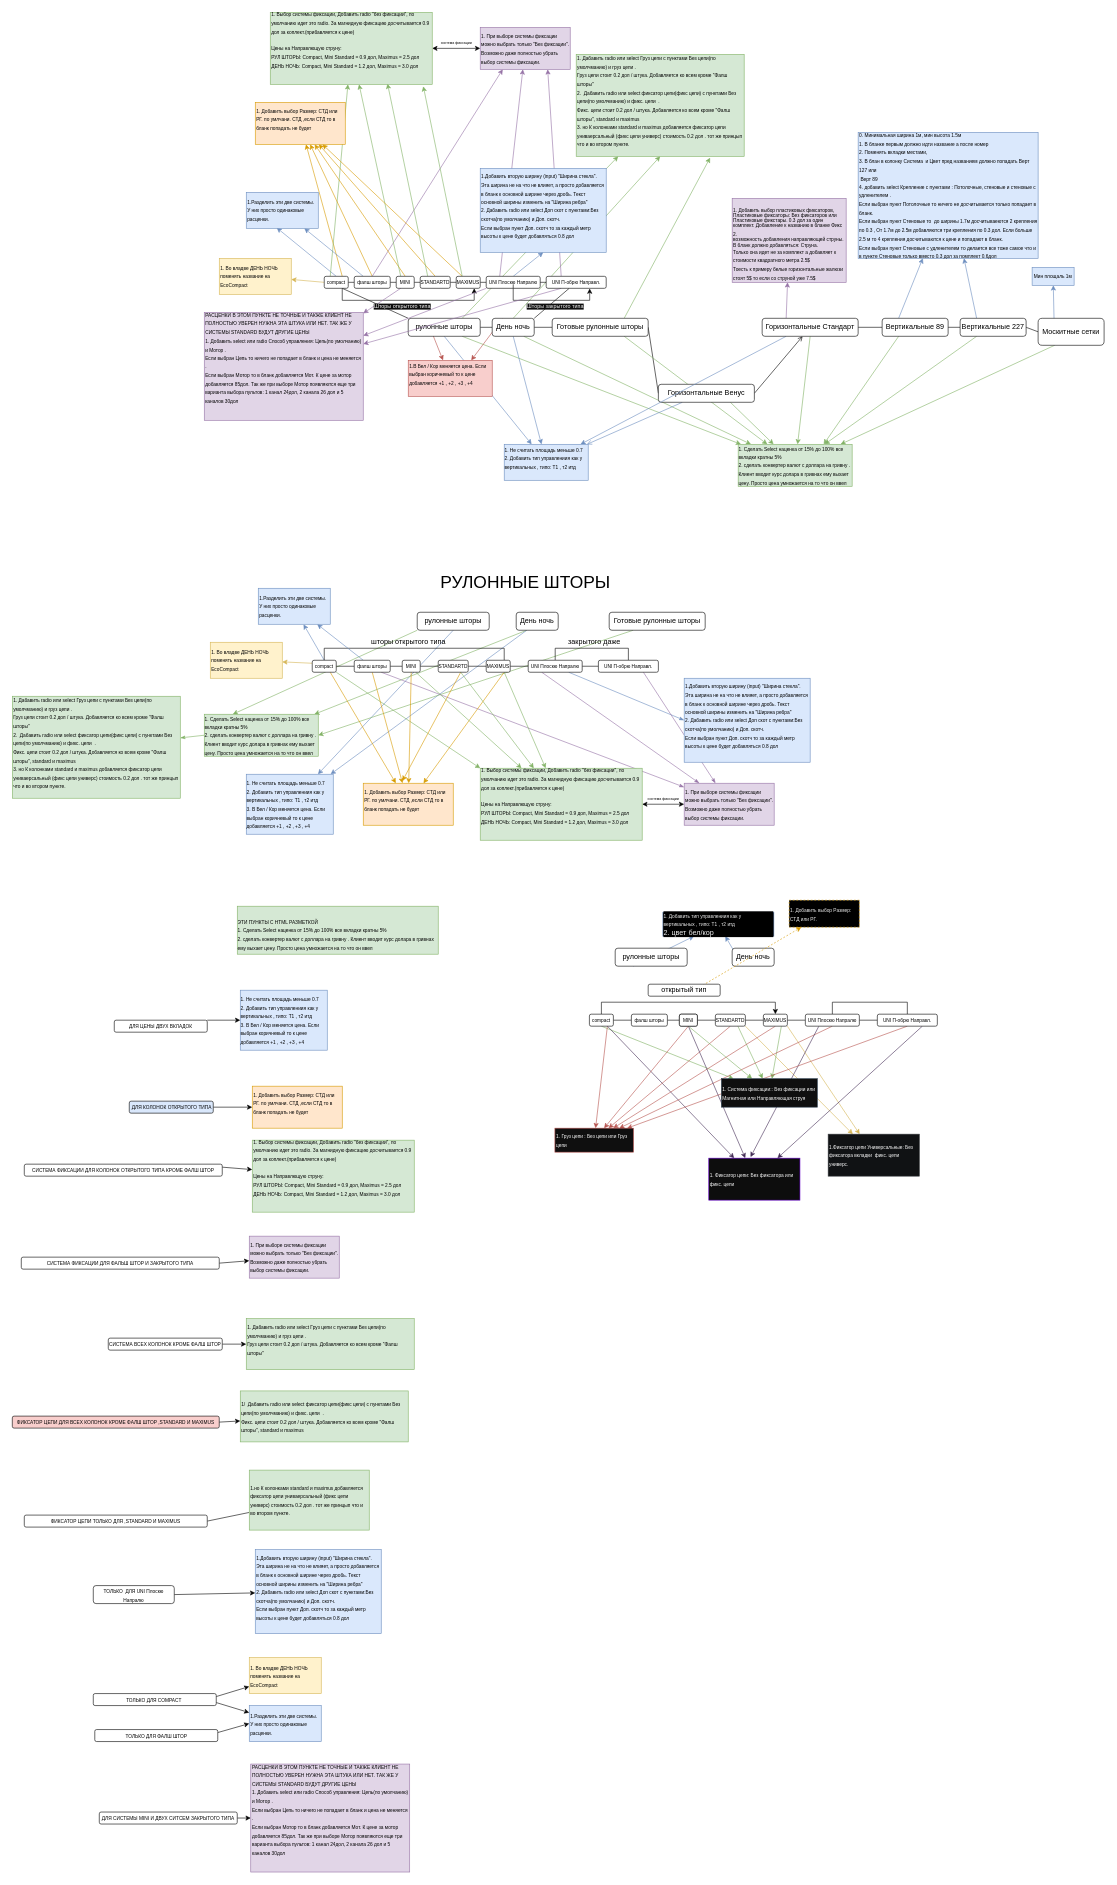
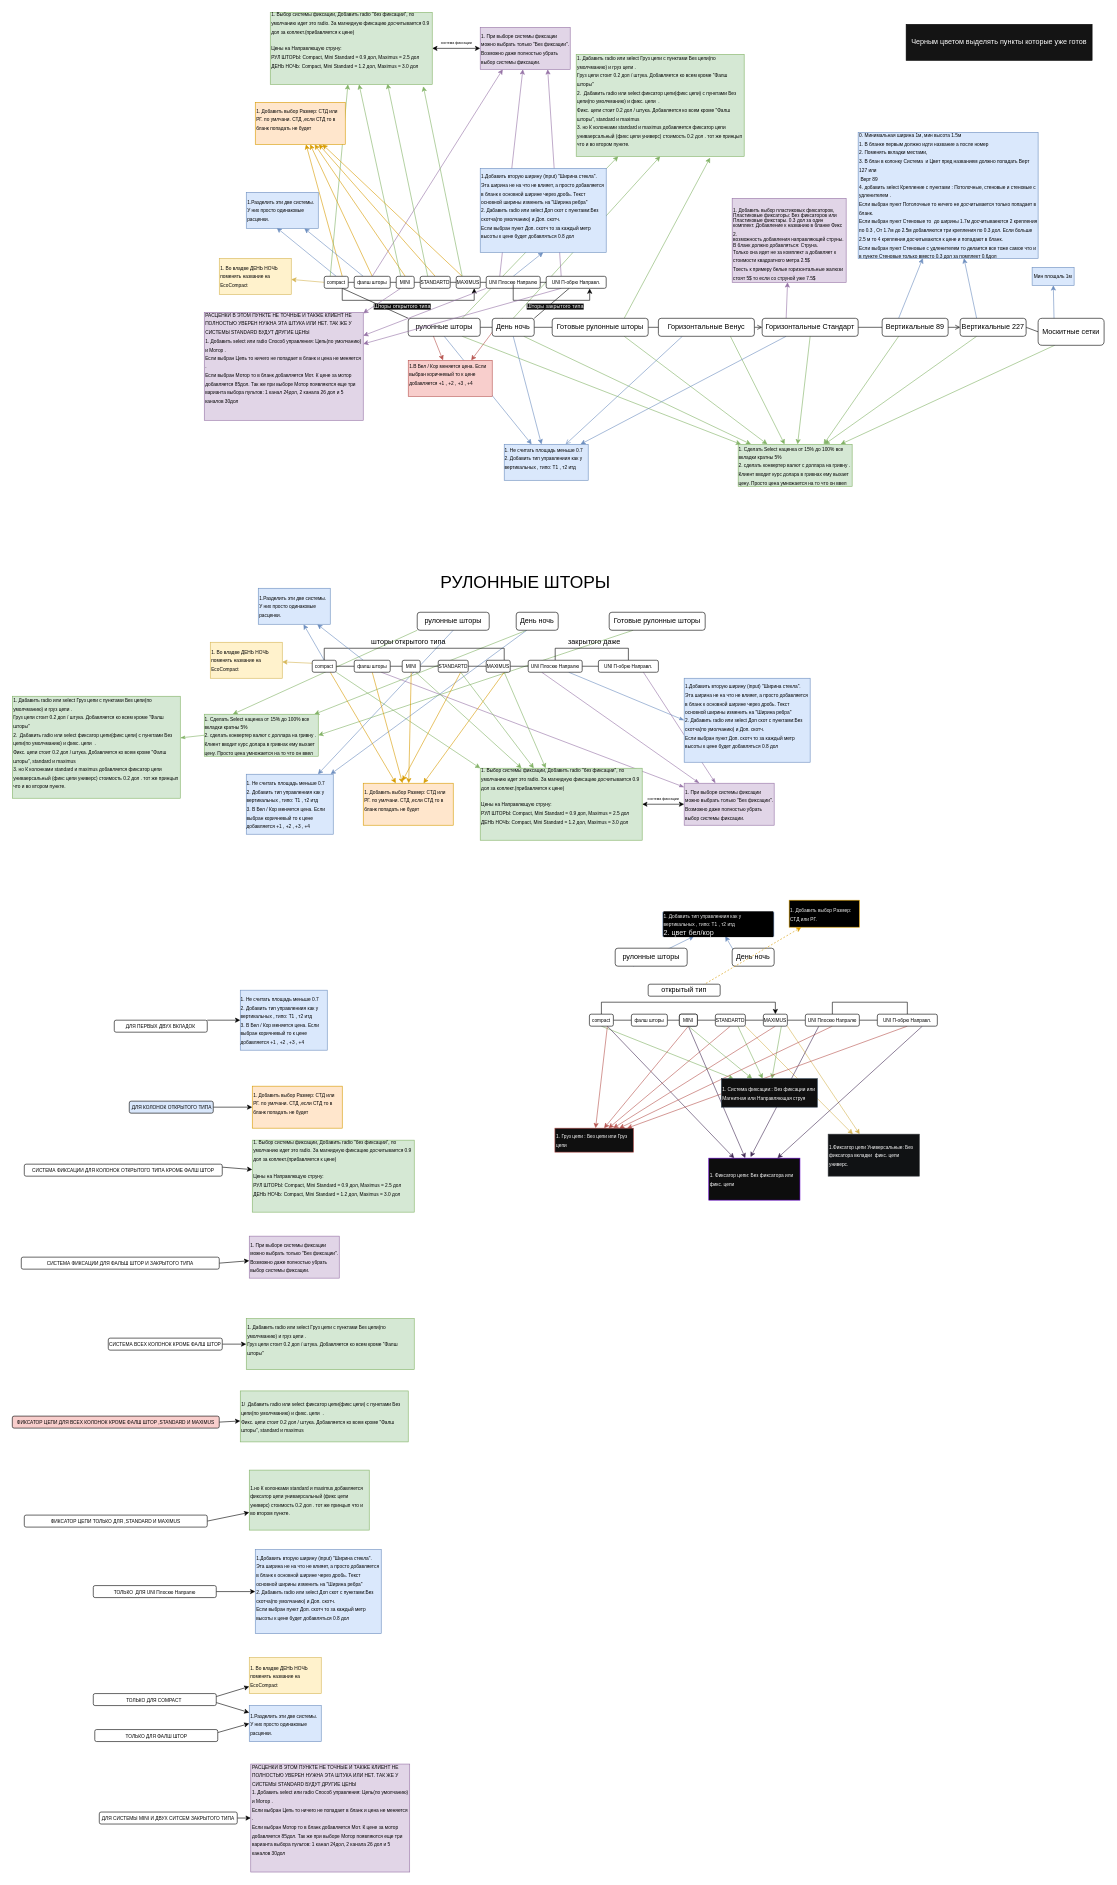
none -> (999, 42)
(956, 327) -> (956, 327)
(707, 393) -> (707, 327)
(824, 914) -> (824, 914)
(338, 930) -> none
(161, 1026) -> (161, 1026)
(246, 1513) -> (244, 1514)
(134, 1595) -> (155, 1592)
